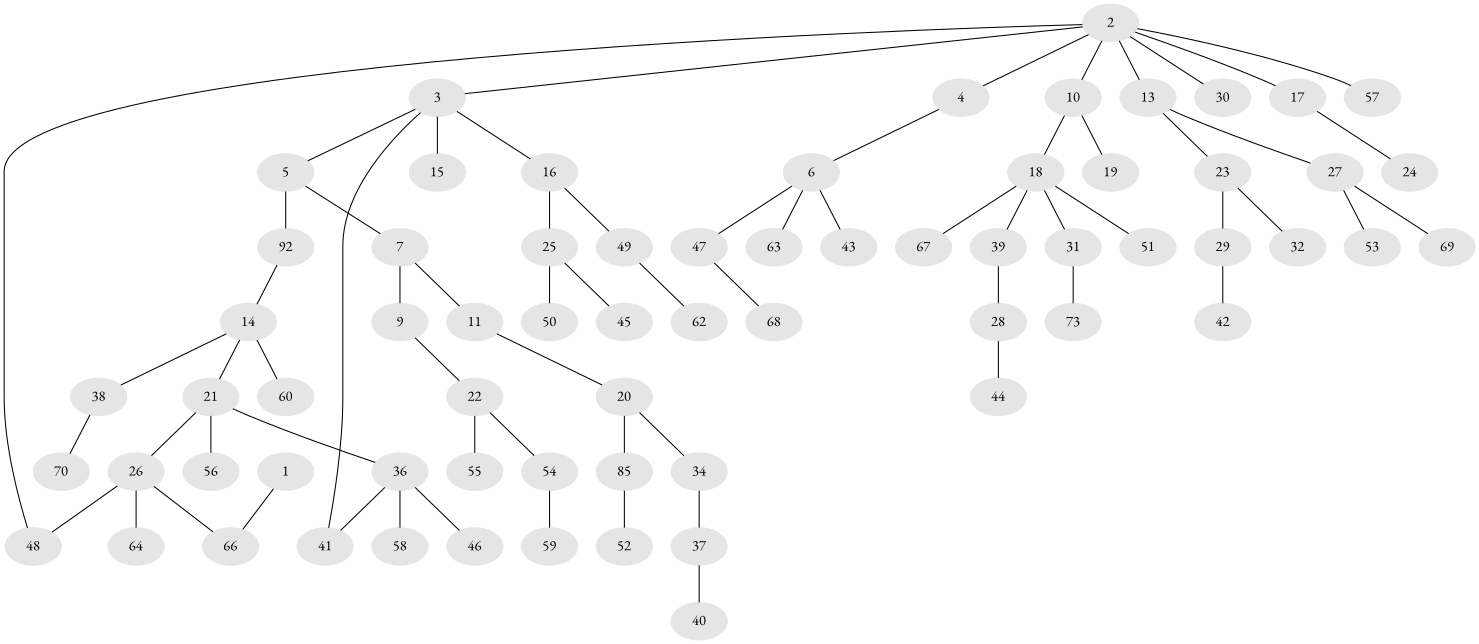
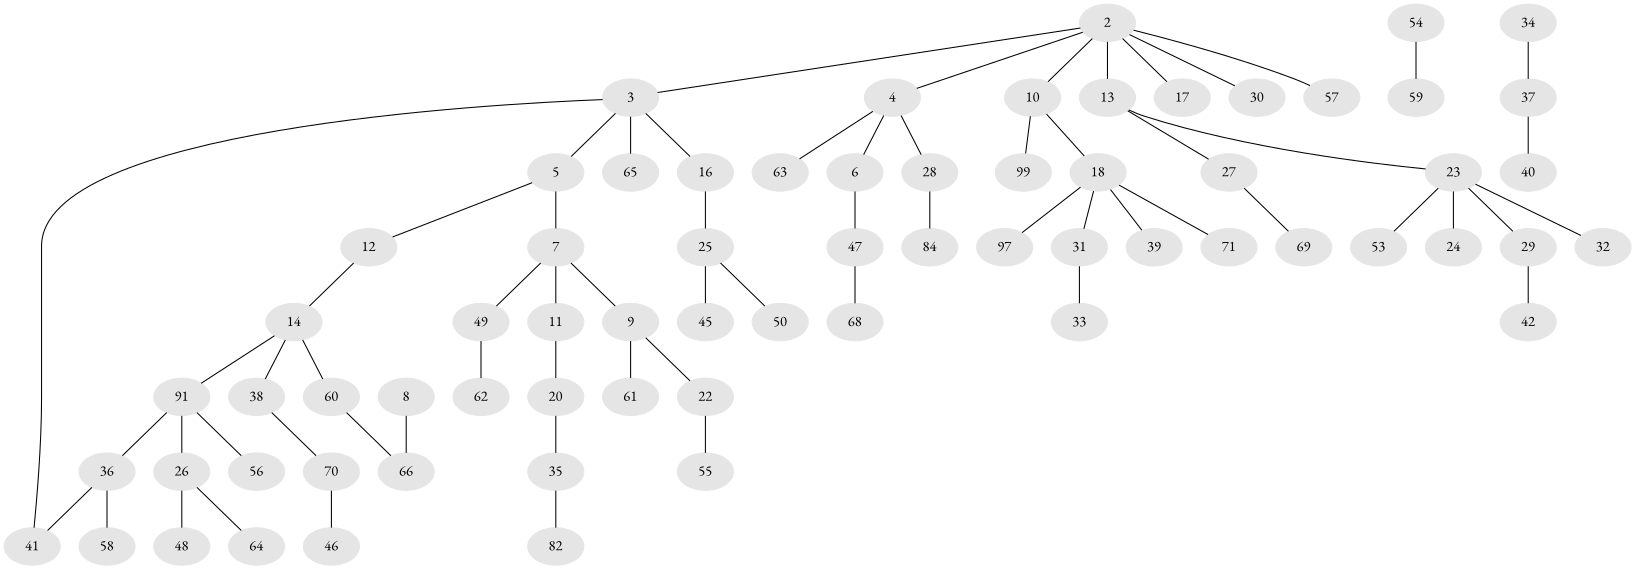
(353, 71) -> none
(1354, 135) -> (1453, 210)
(437, 172) -> (631, 172)
(1111, 172) -> (1023, 172)
(587, 210) -> (519, 285)
(793, 210) -> (836, 135)
(1354, 210) -> (1416, 210)
(286, 247) -> (369, 247)
(849, 247) -> none
(924, 247) -> (1005, 247)
(1148, 247) -> (1229, 247)
(998, 285) -> (911, 135)
(1073, 322) -> (1079, 322)
(211, 397) -> (182, 397)
none -> (631, 397)
(998, 397) -> (930, 247)
(512, 434) -> none
(662, 434) -> none
(286, 472) -> (406, 397)
(624, 472) -> (556, 472)
(183, 509) -> (369, 434)
(437, 509) -> (331, 509)
(624, 546) -> (556, 546)
